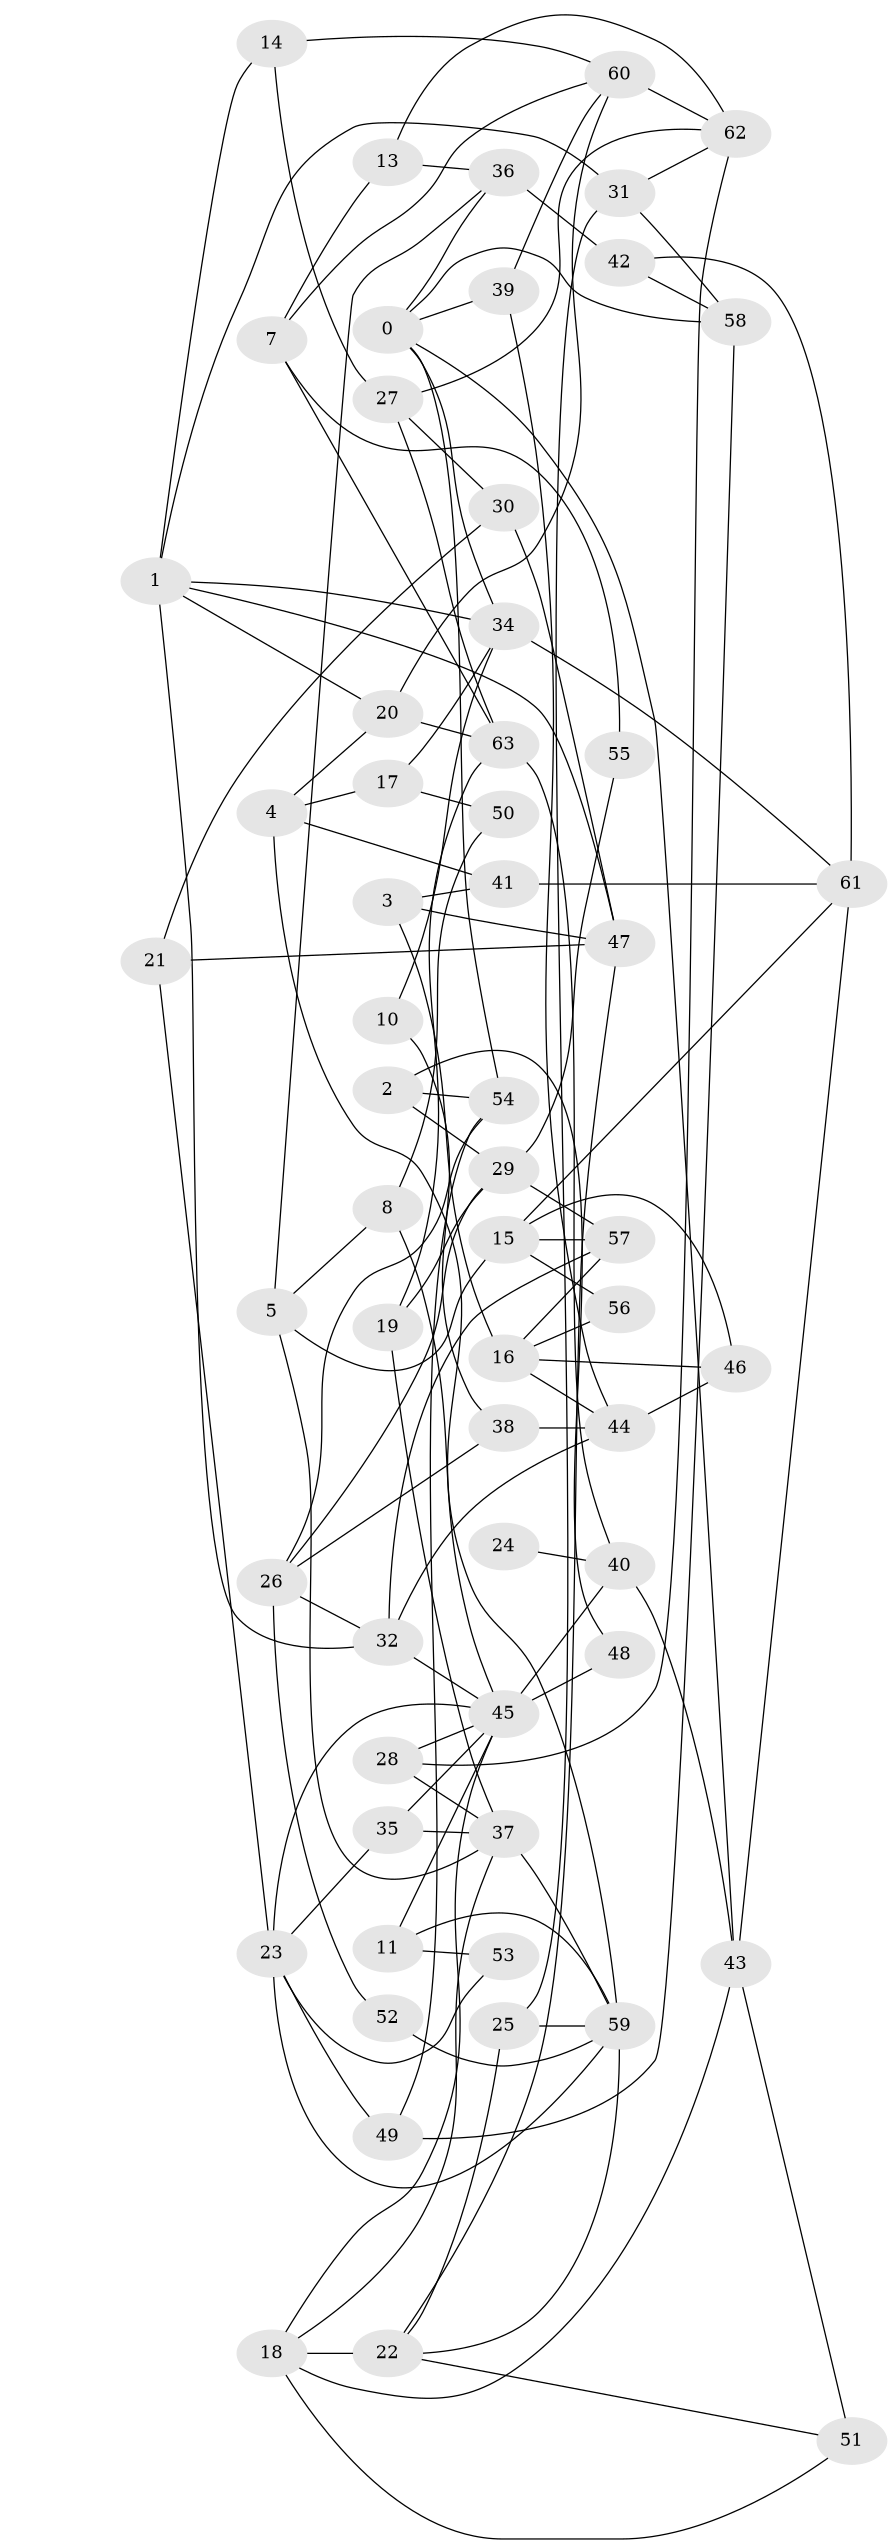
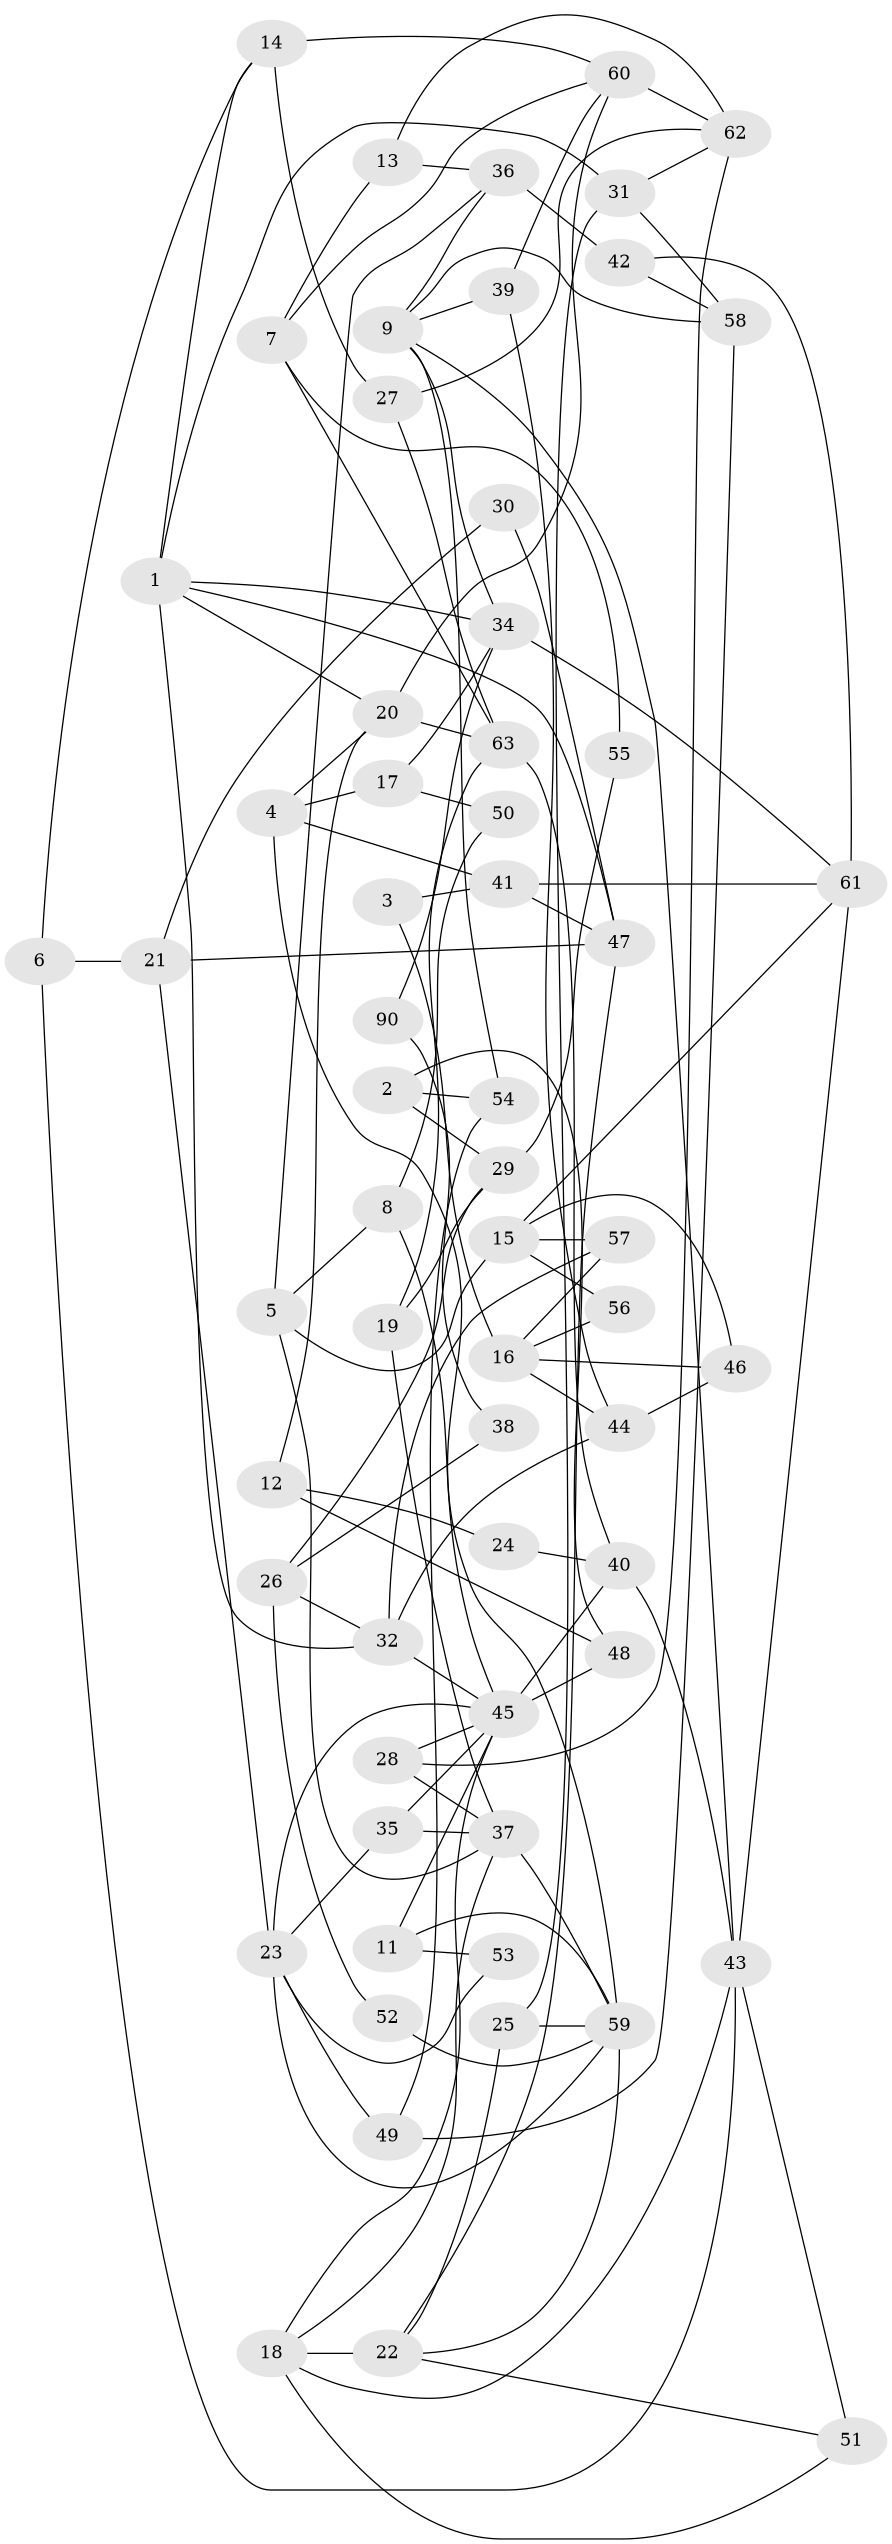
(388, 330) -> (388, 330)
(433, 441) -> none
(503, 925) -> (562, 914)
none -> (40, 961)
(388, 1021) -> (388, 1021)
(562, 1205) -> none
(340, 1317) -> none
(559, 1428) -> none
none -> (272, 1485)
